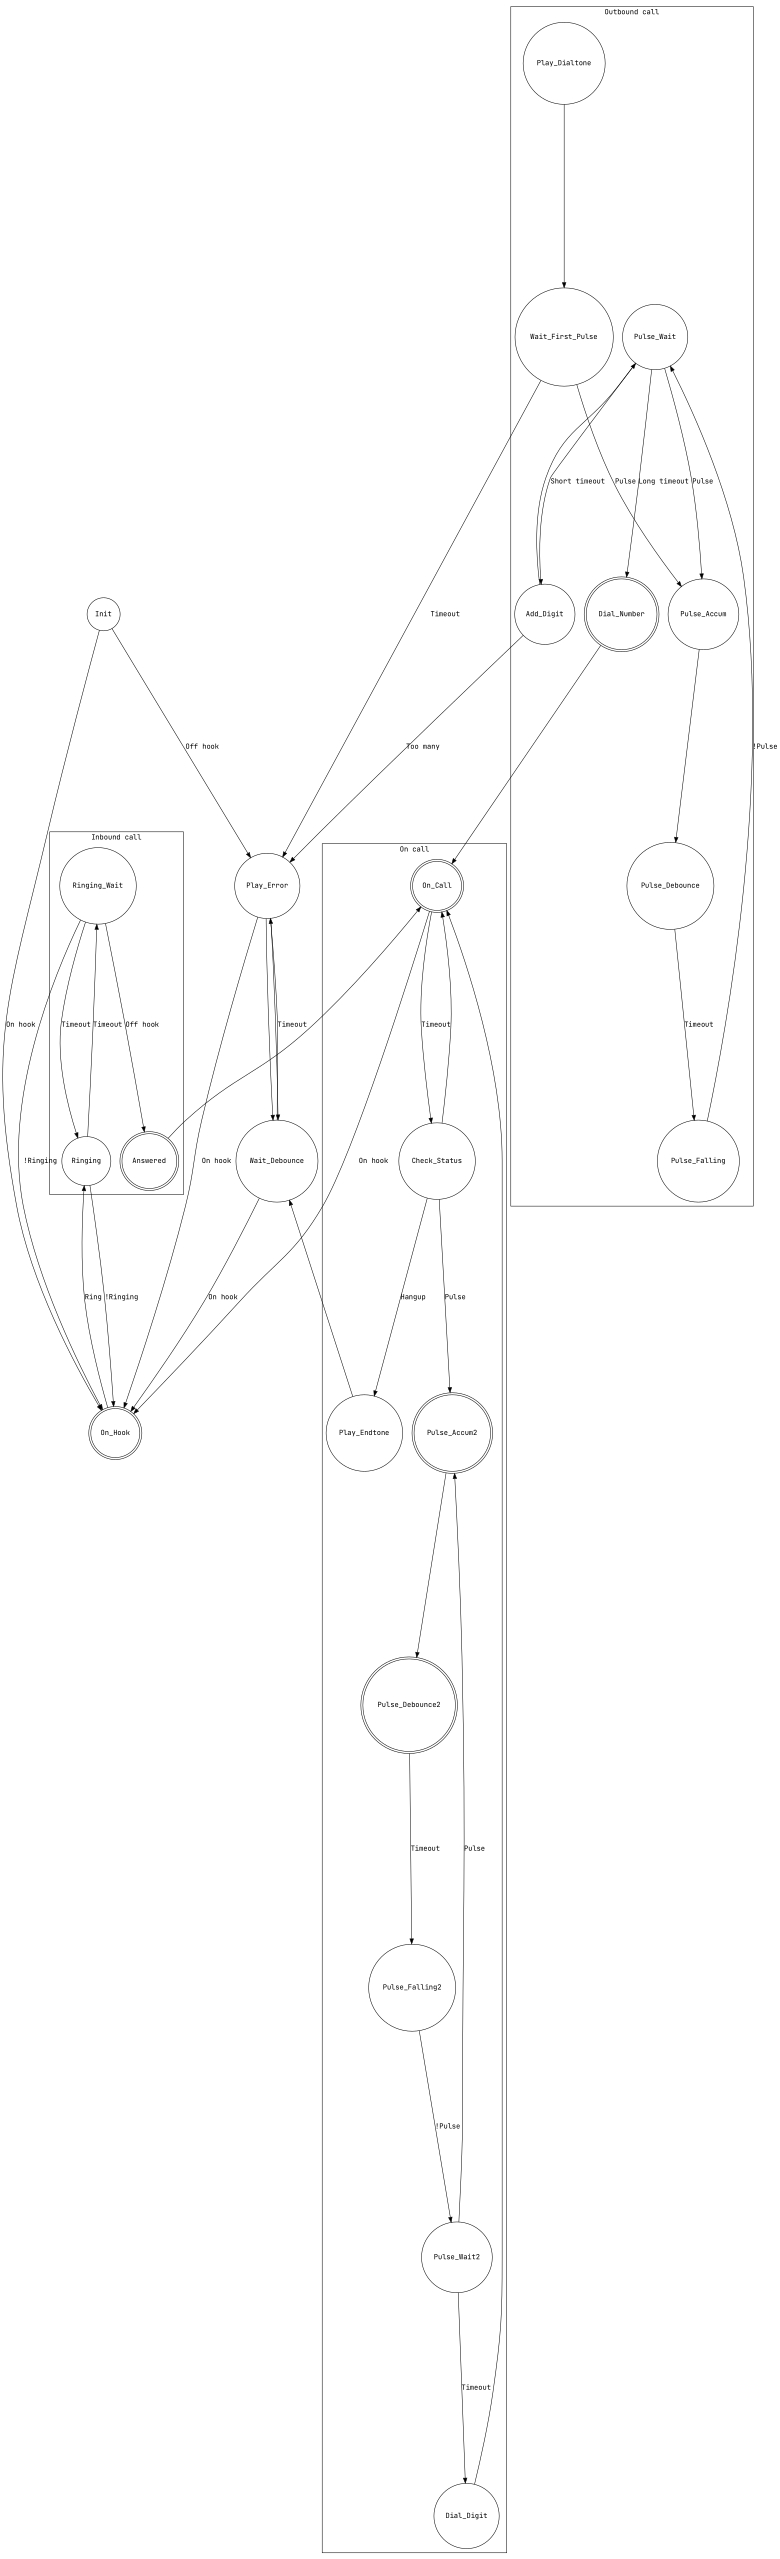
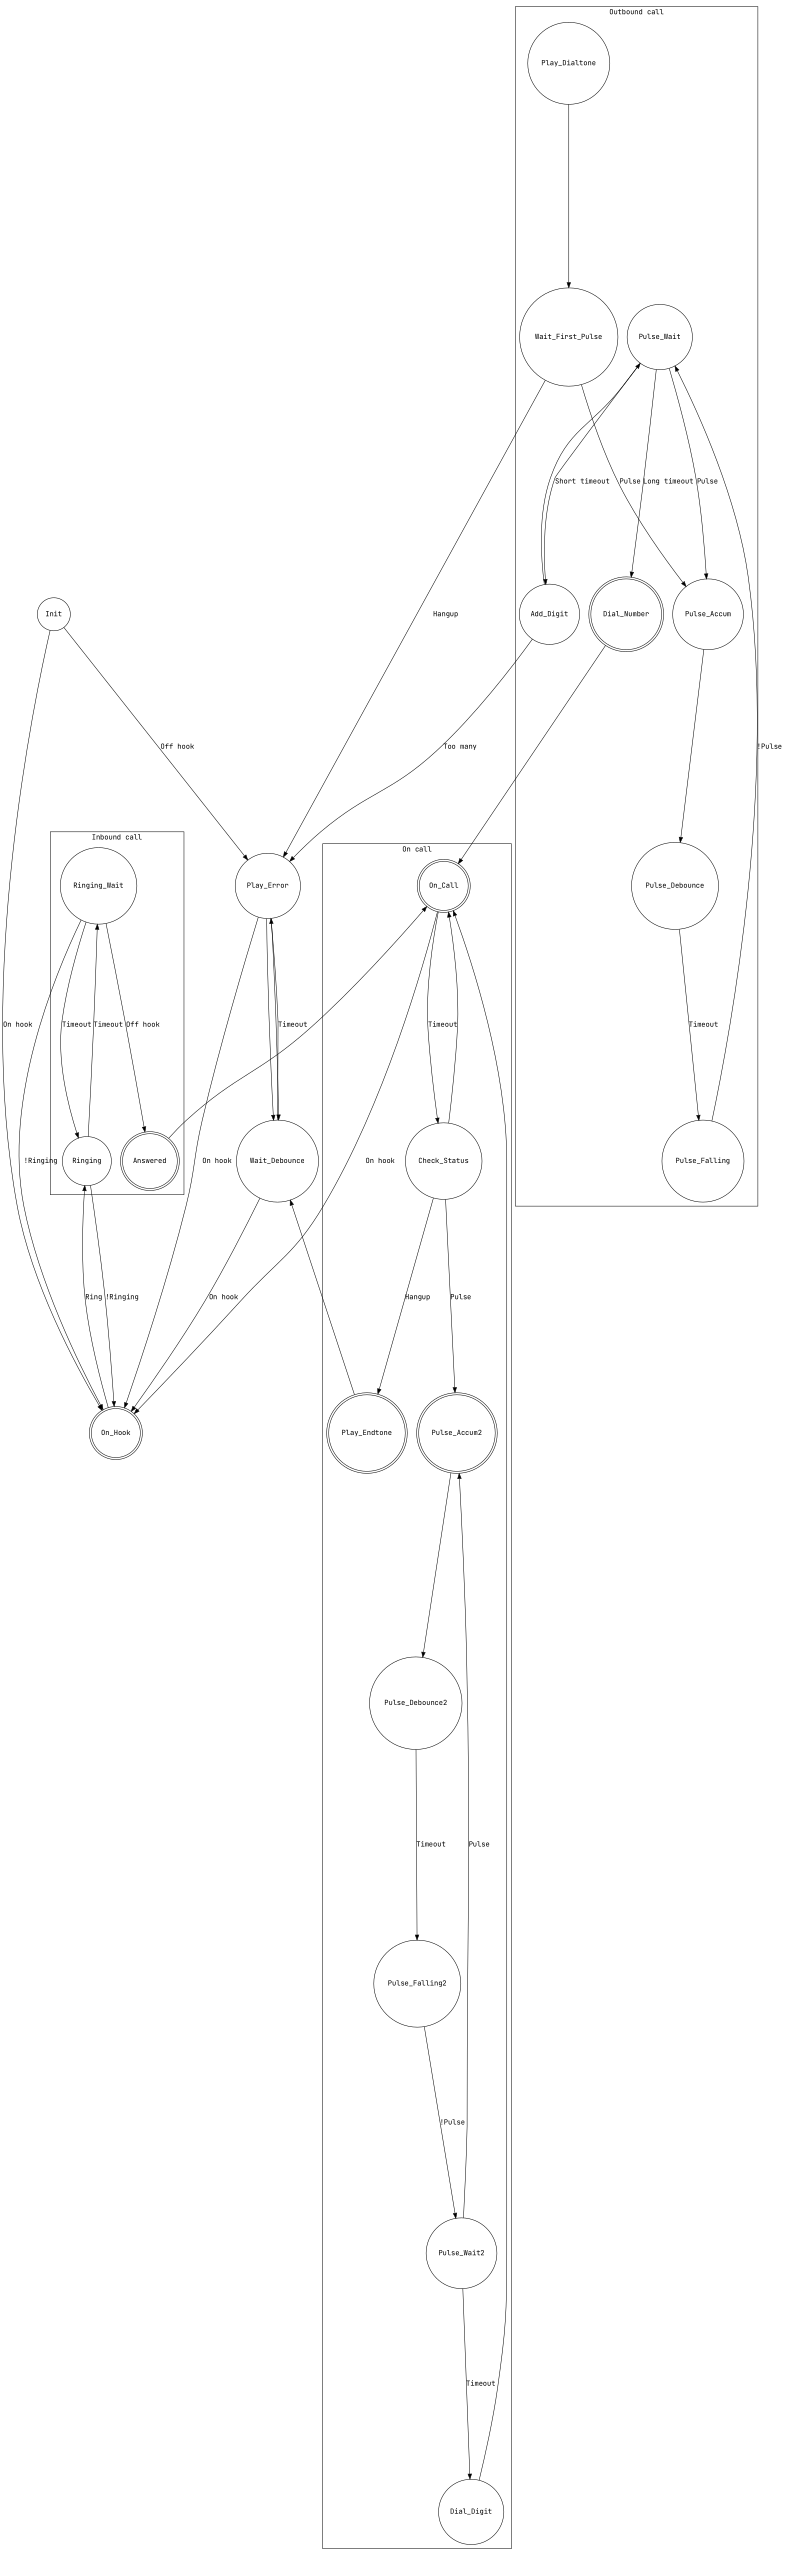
(445, 614) -> (446, 614)
(364, 1433) -> (367, 1433)
(409, 1705) -> (416, 1703)
